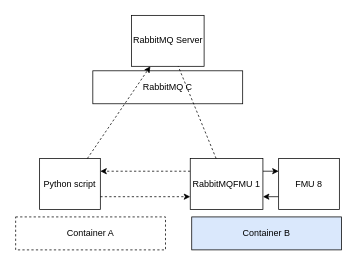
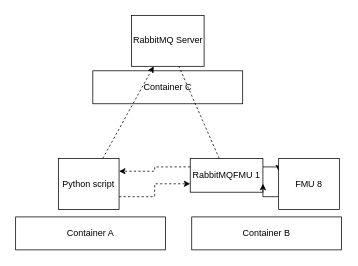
(168, 87) -> (168, 87)
(70, 184) -> (89, 184)
(227, 184) -> (227, 176)
(90, 234) -> (90, 234)
(267, 234) -> (267, 234)
